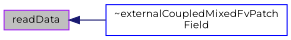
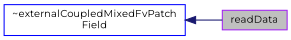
(93, 20) -> (209, 20)
